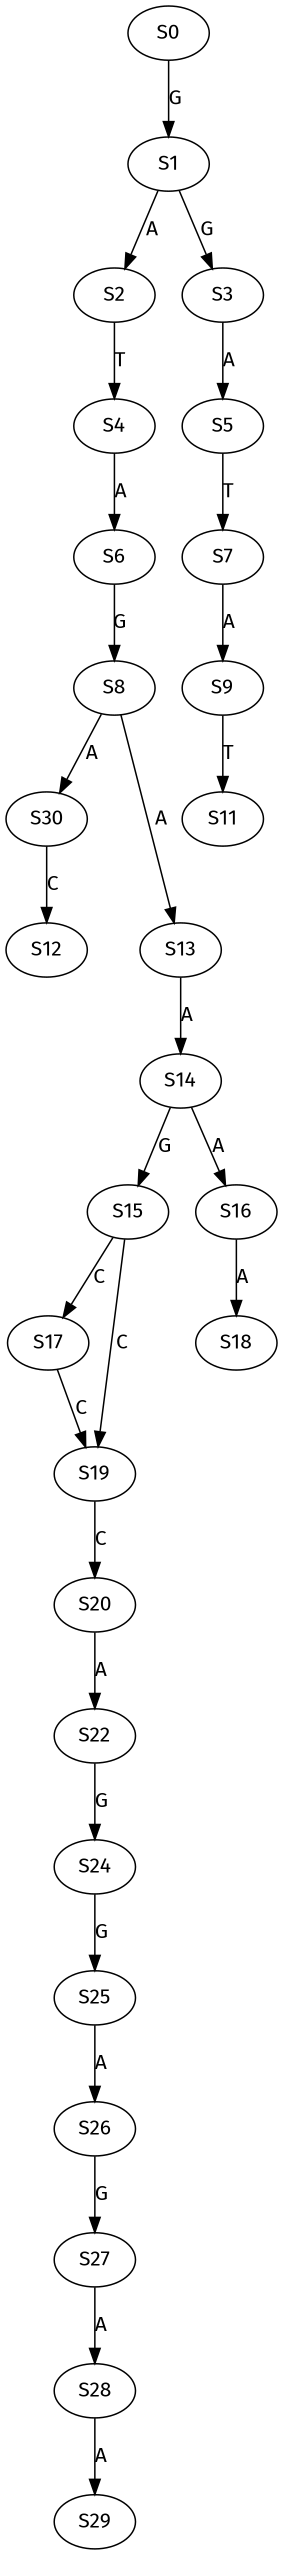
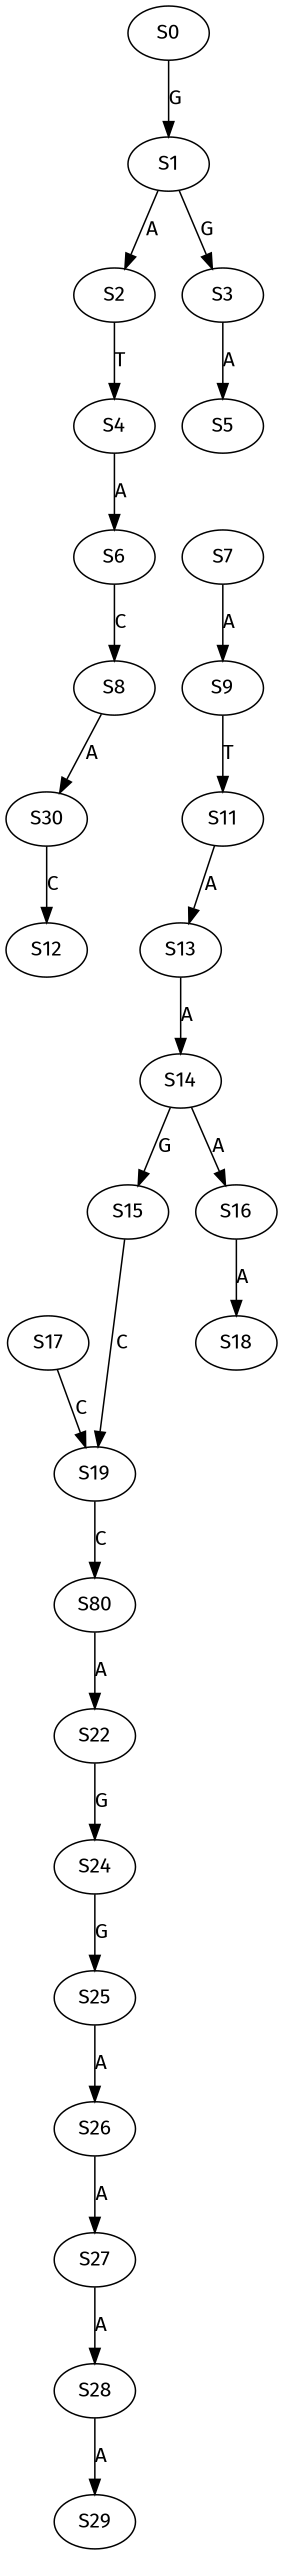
(223, 484) -> none
(120, 623) -> (120, 623)
(146, 812) -> (204, 877)
(92, 1271) -> none
(95, 1605) -> (95, 1605)
(102, 2194) -> (102, 2194)
